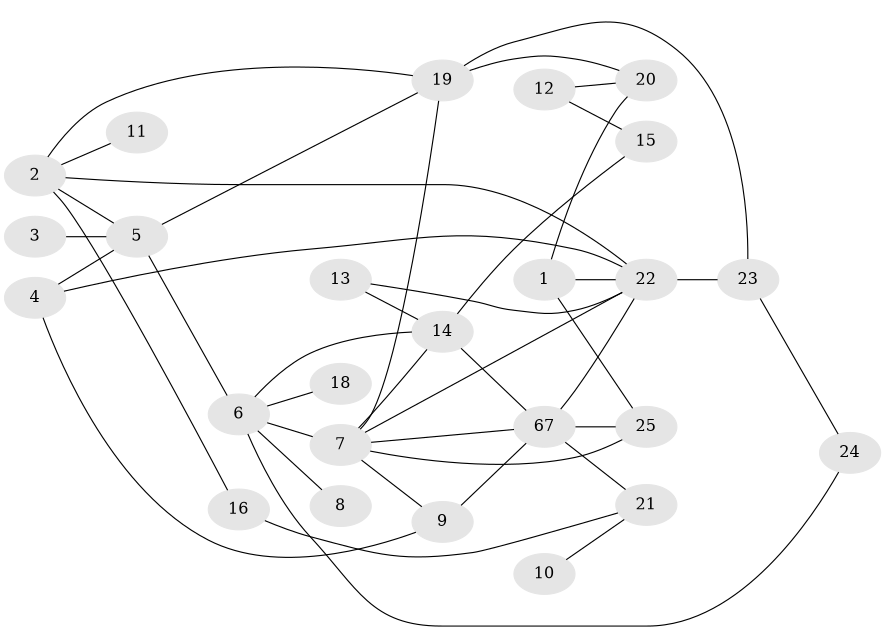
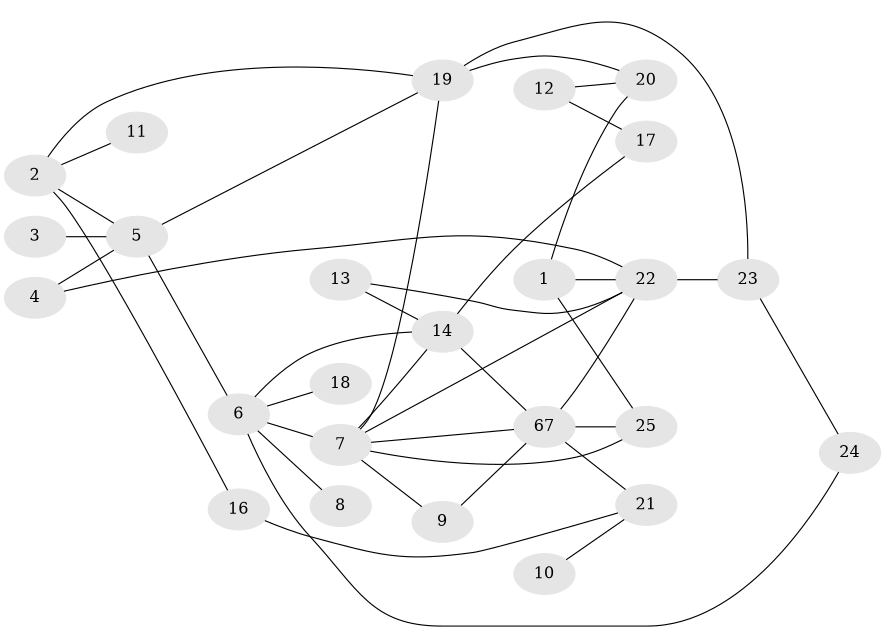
(646, 142) -> (646, 142)
(356, 185) -> none
(179, 521) -> none
